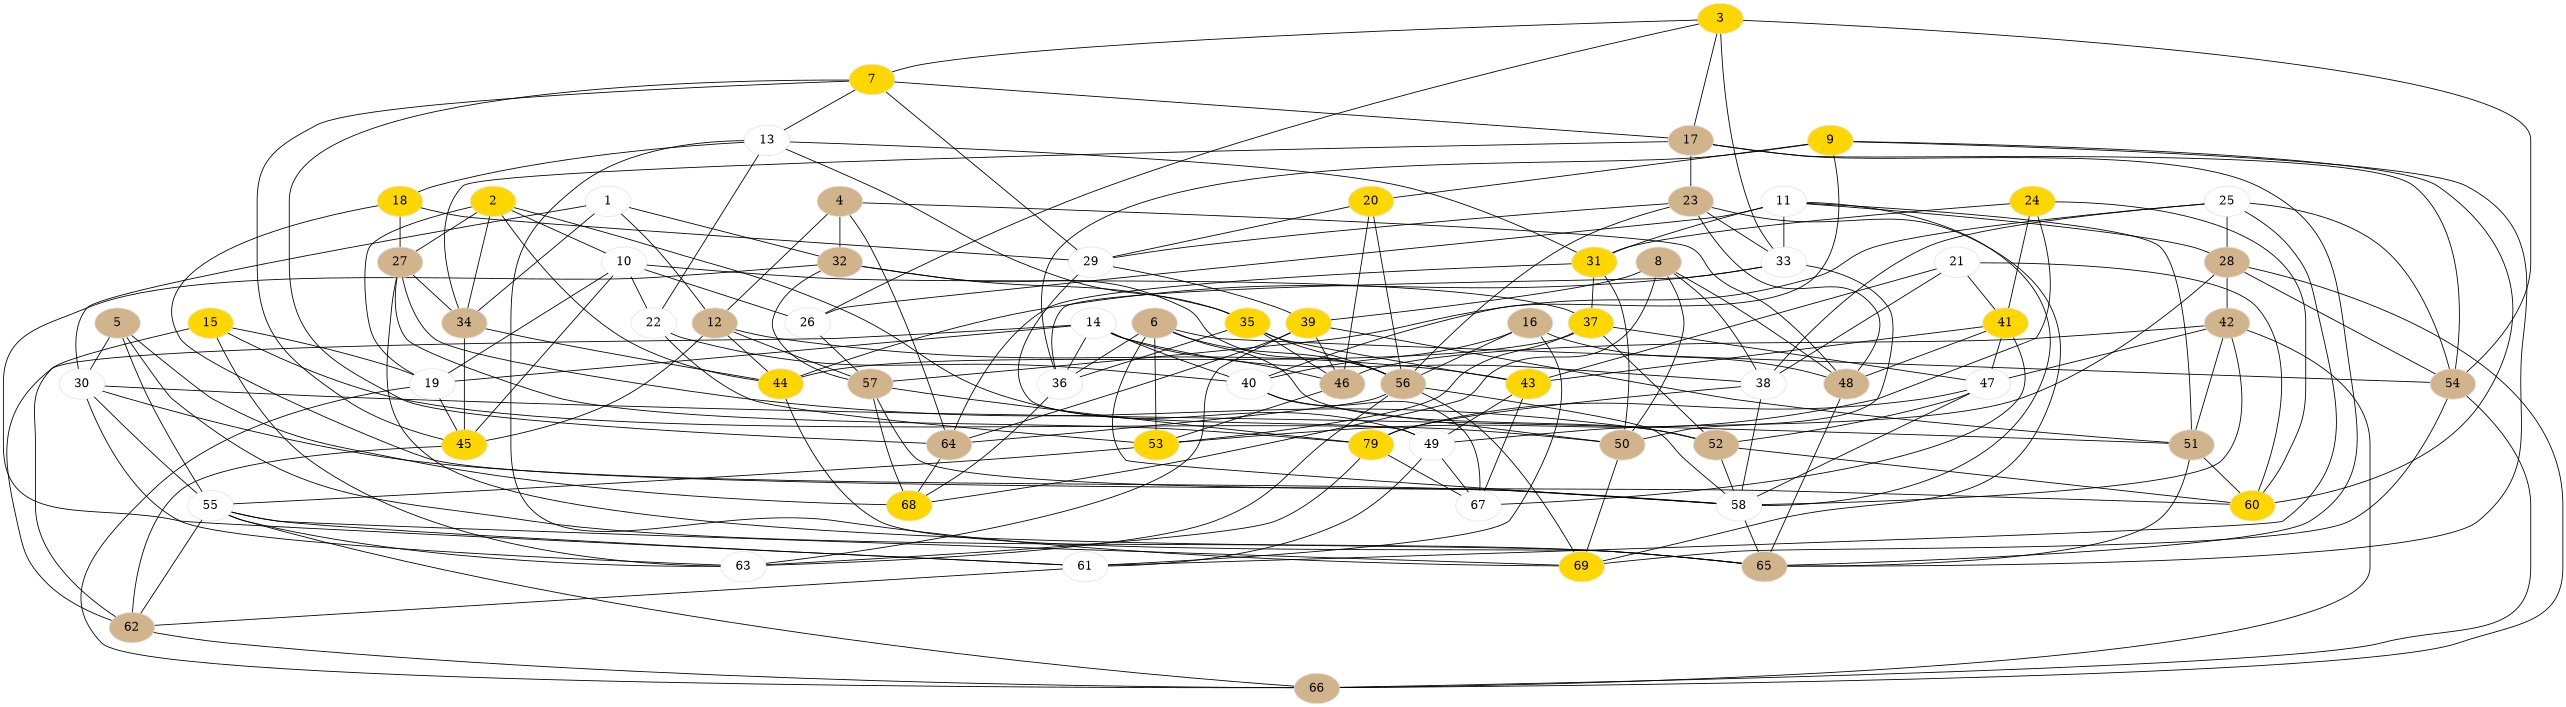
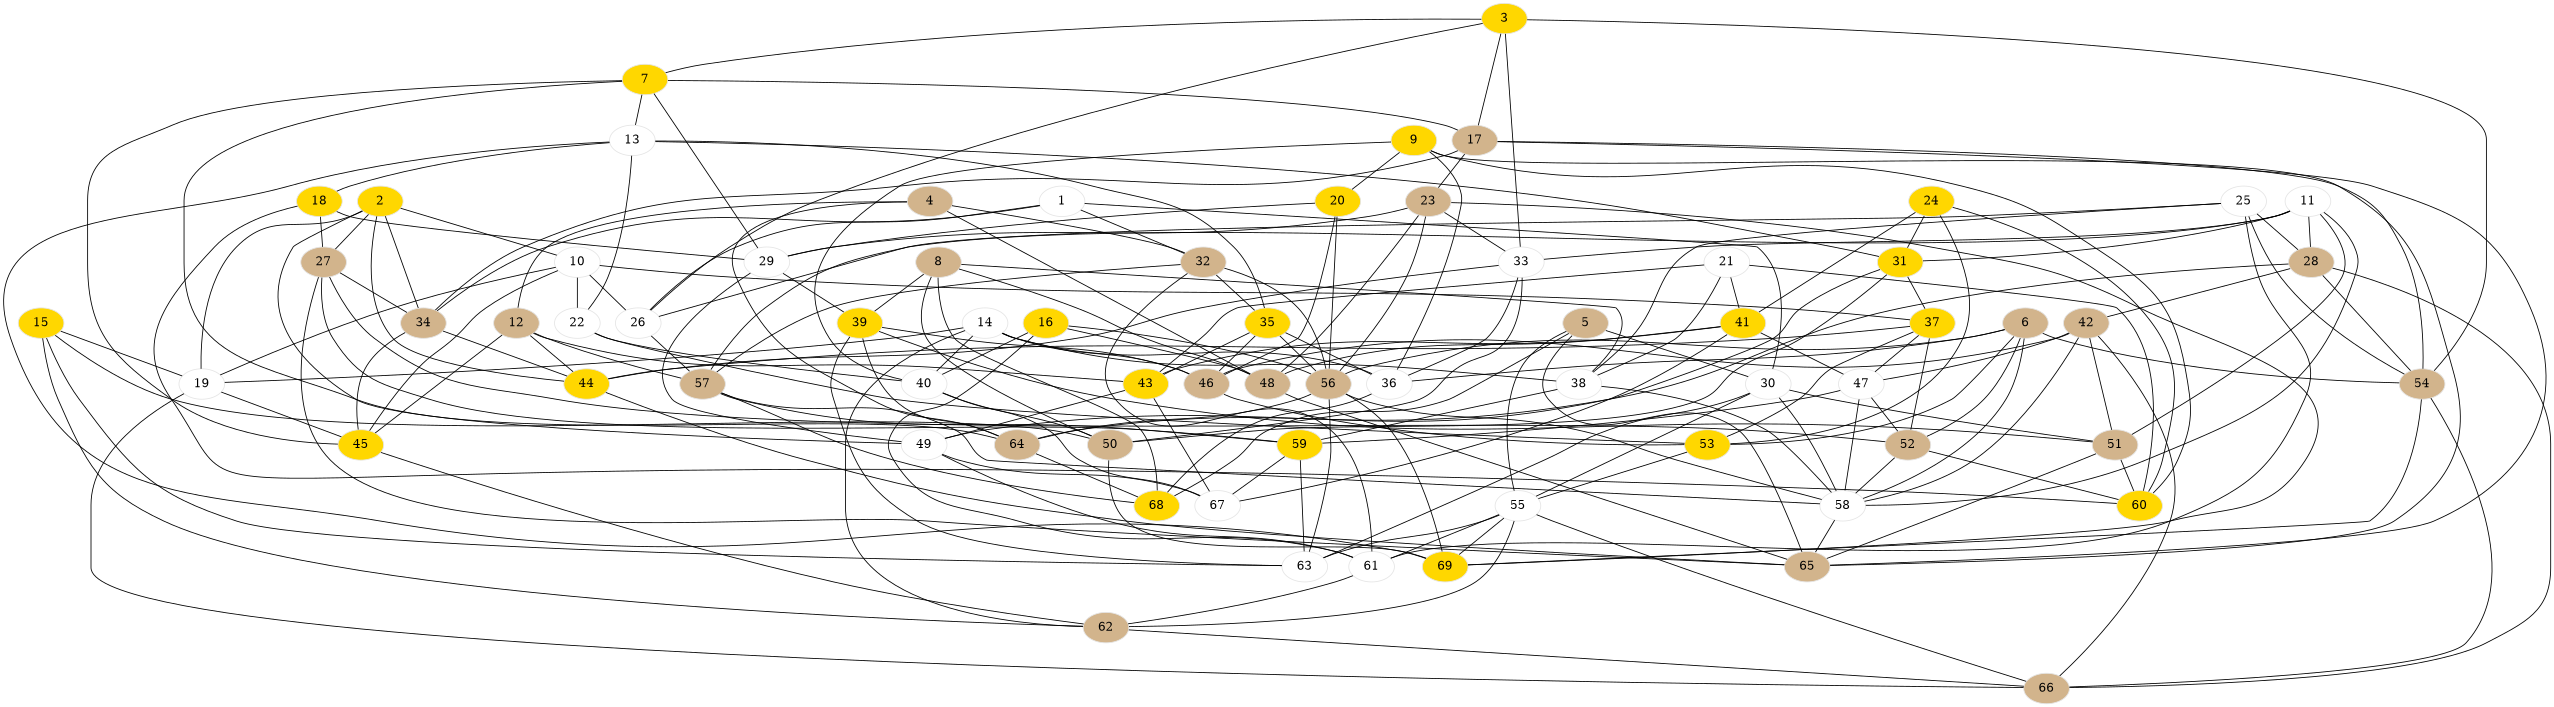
(666, 259) -> (802, 227)
(1530, 323) -> (1046, 323)
(1371, 445) -> (1300, 445)
